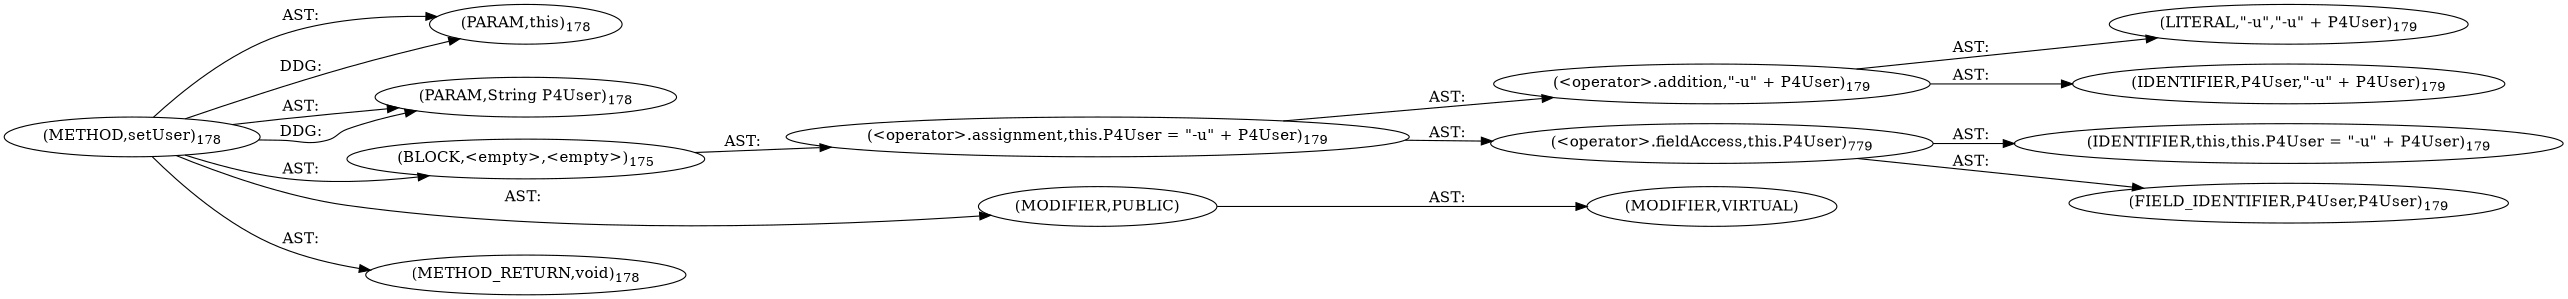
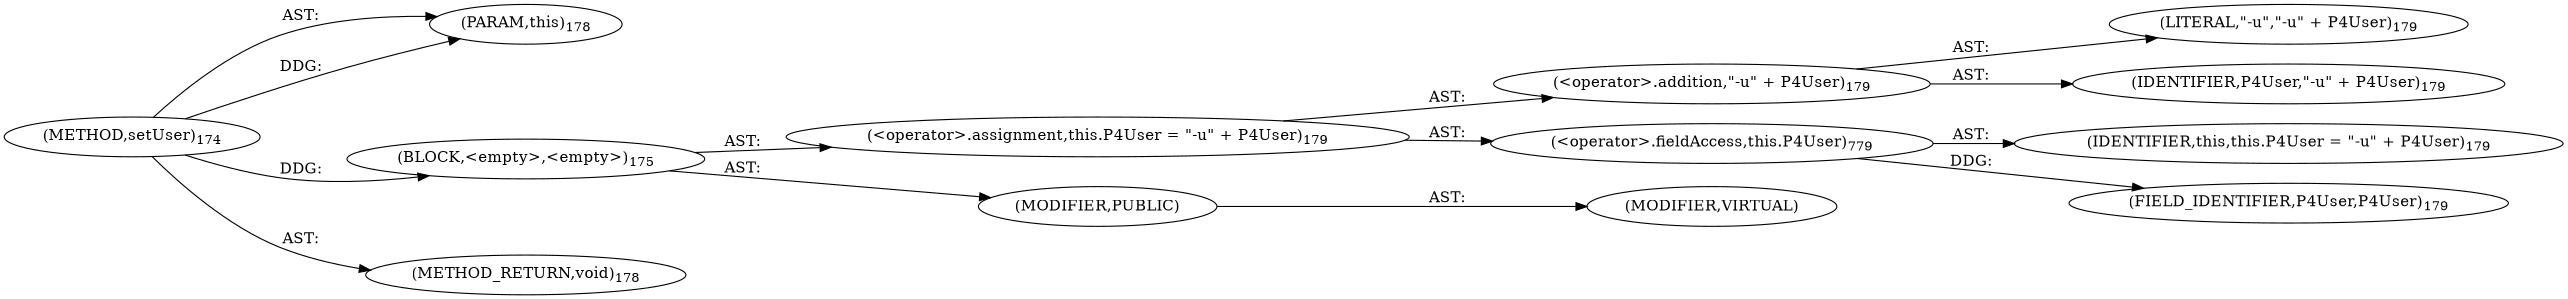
(526, 97) -> none
(209, 135) -> (209, 135)
(1974, 162) -> (1974, 162)
(304, 169) -> (304, 169)
(574, 223) -> (824, 184)
